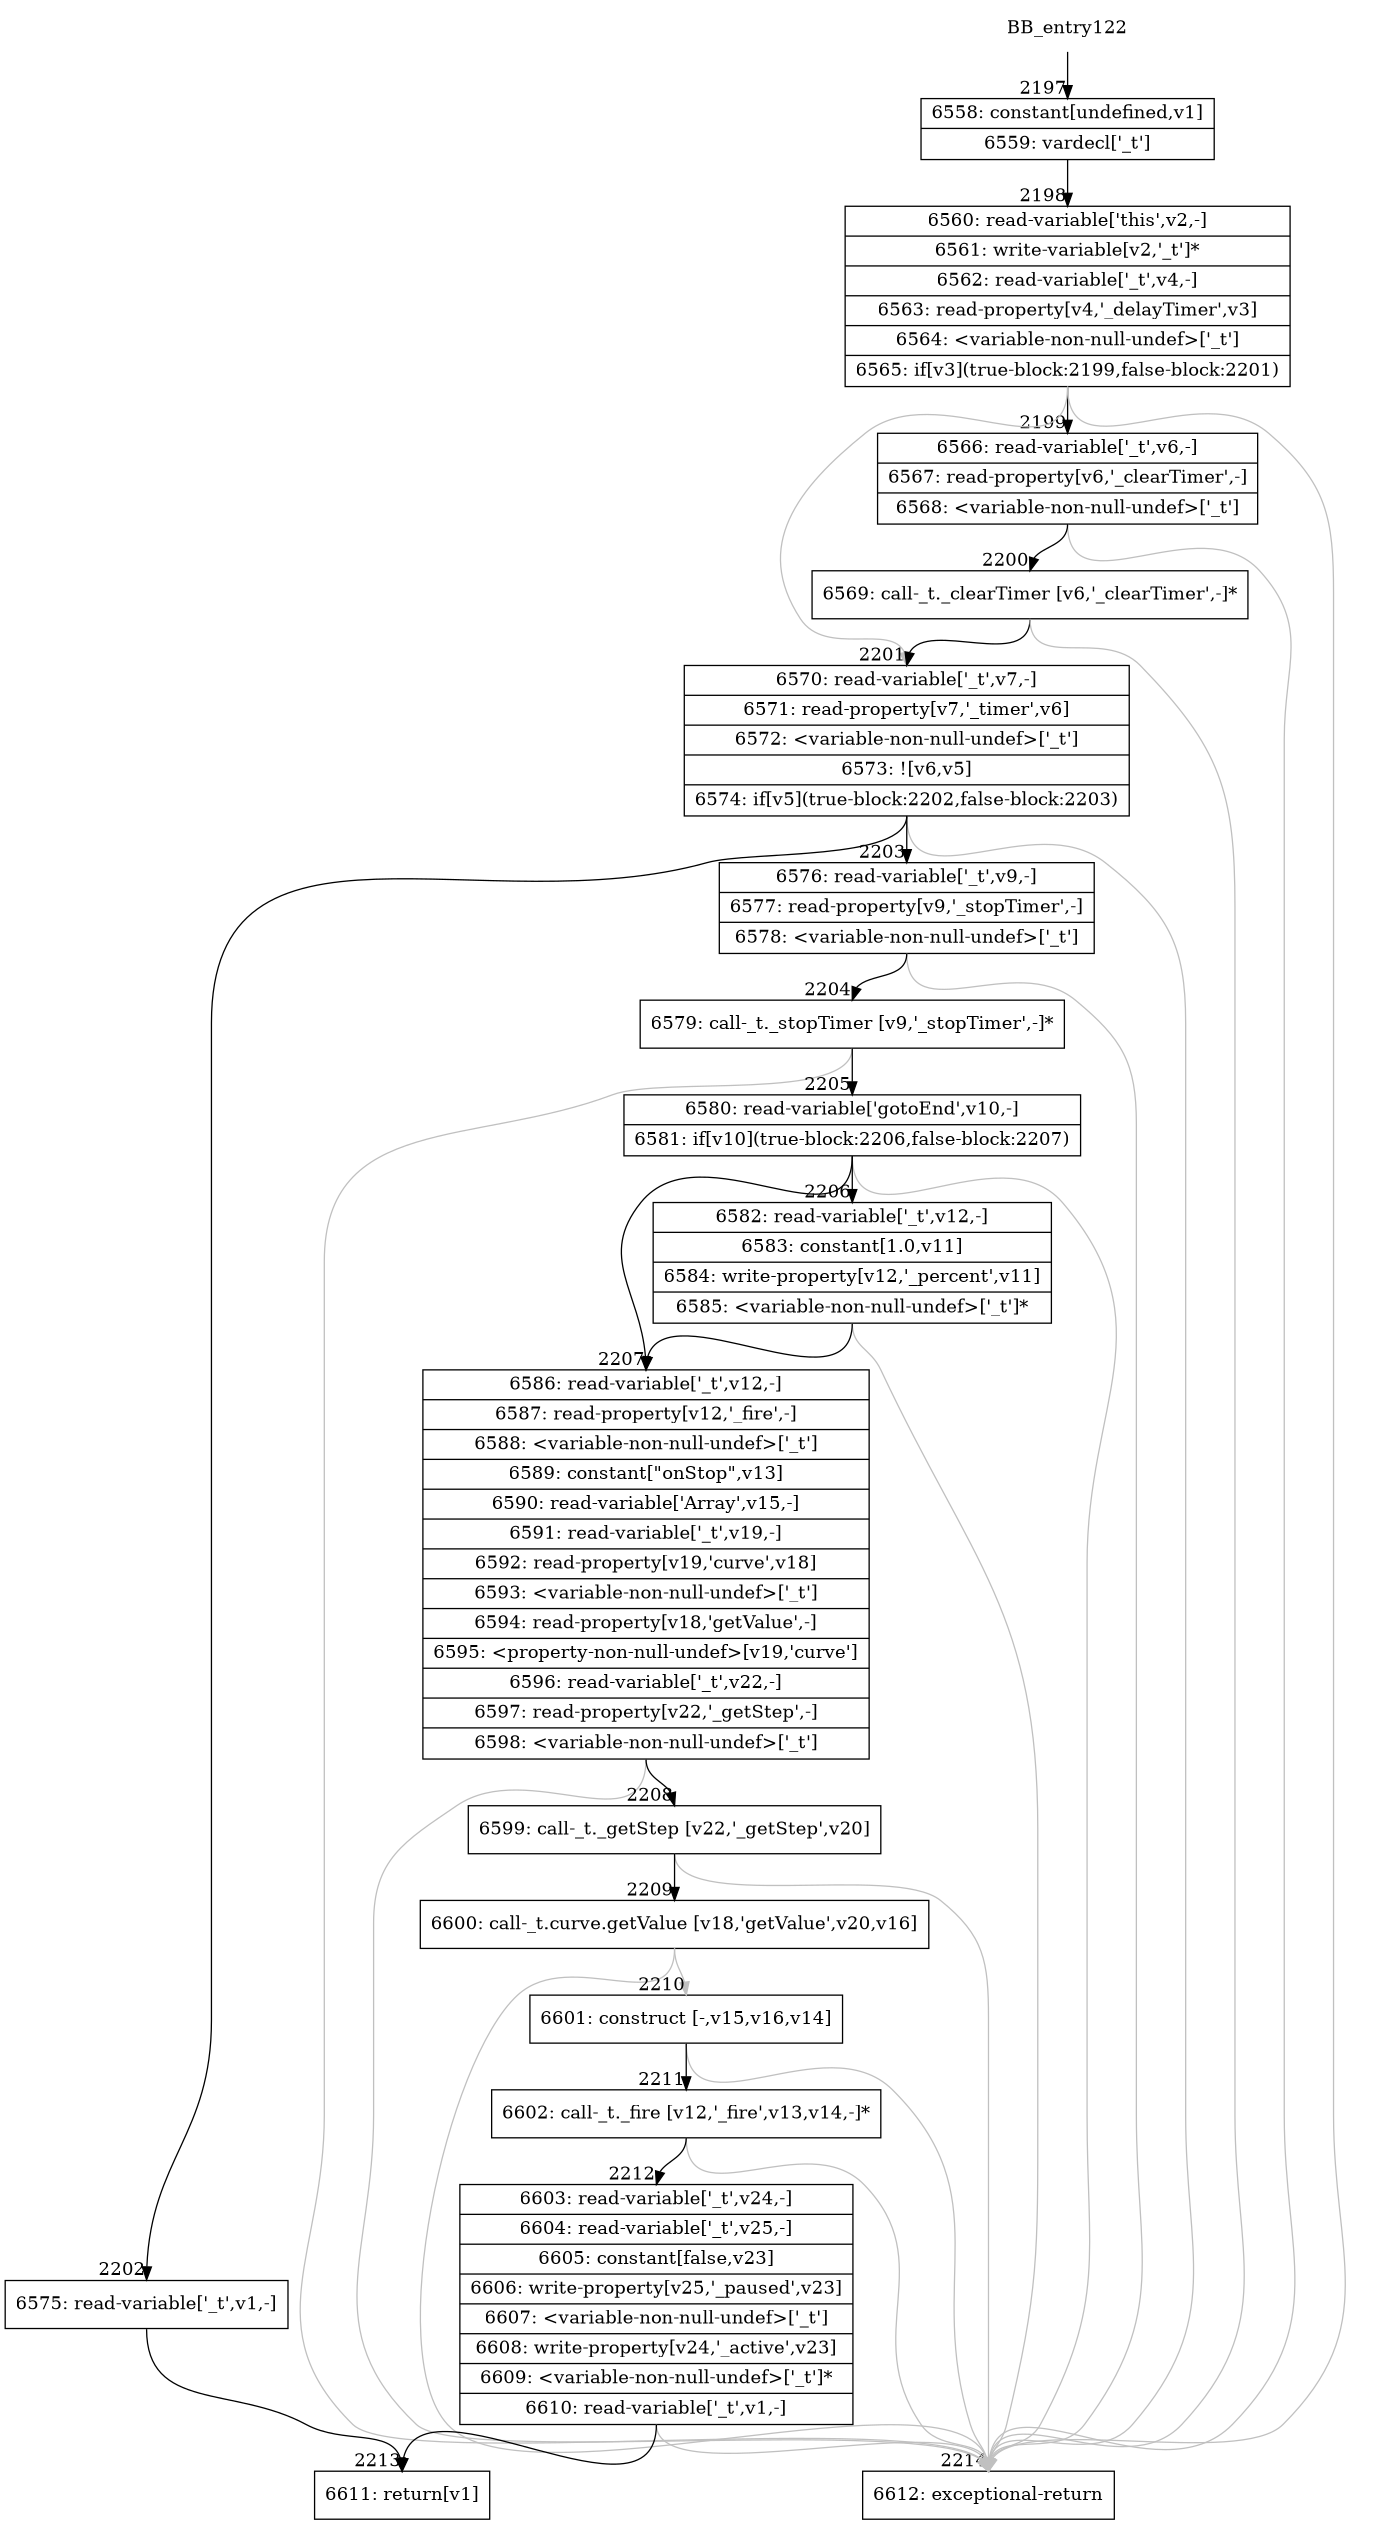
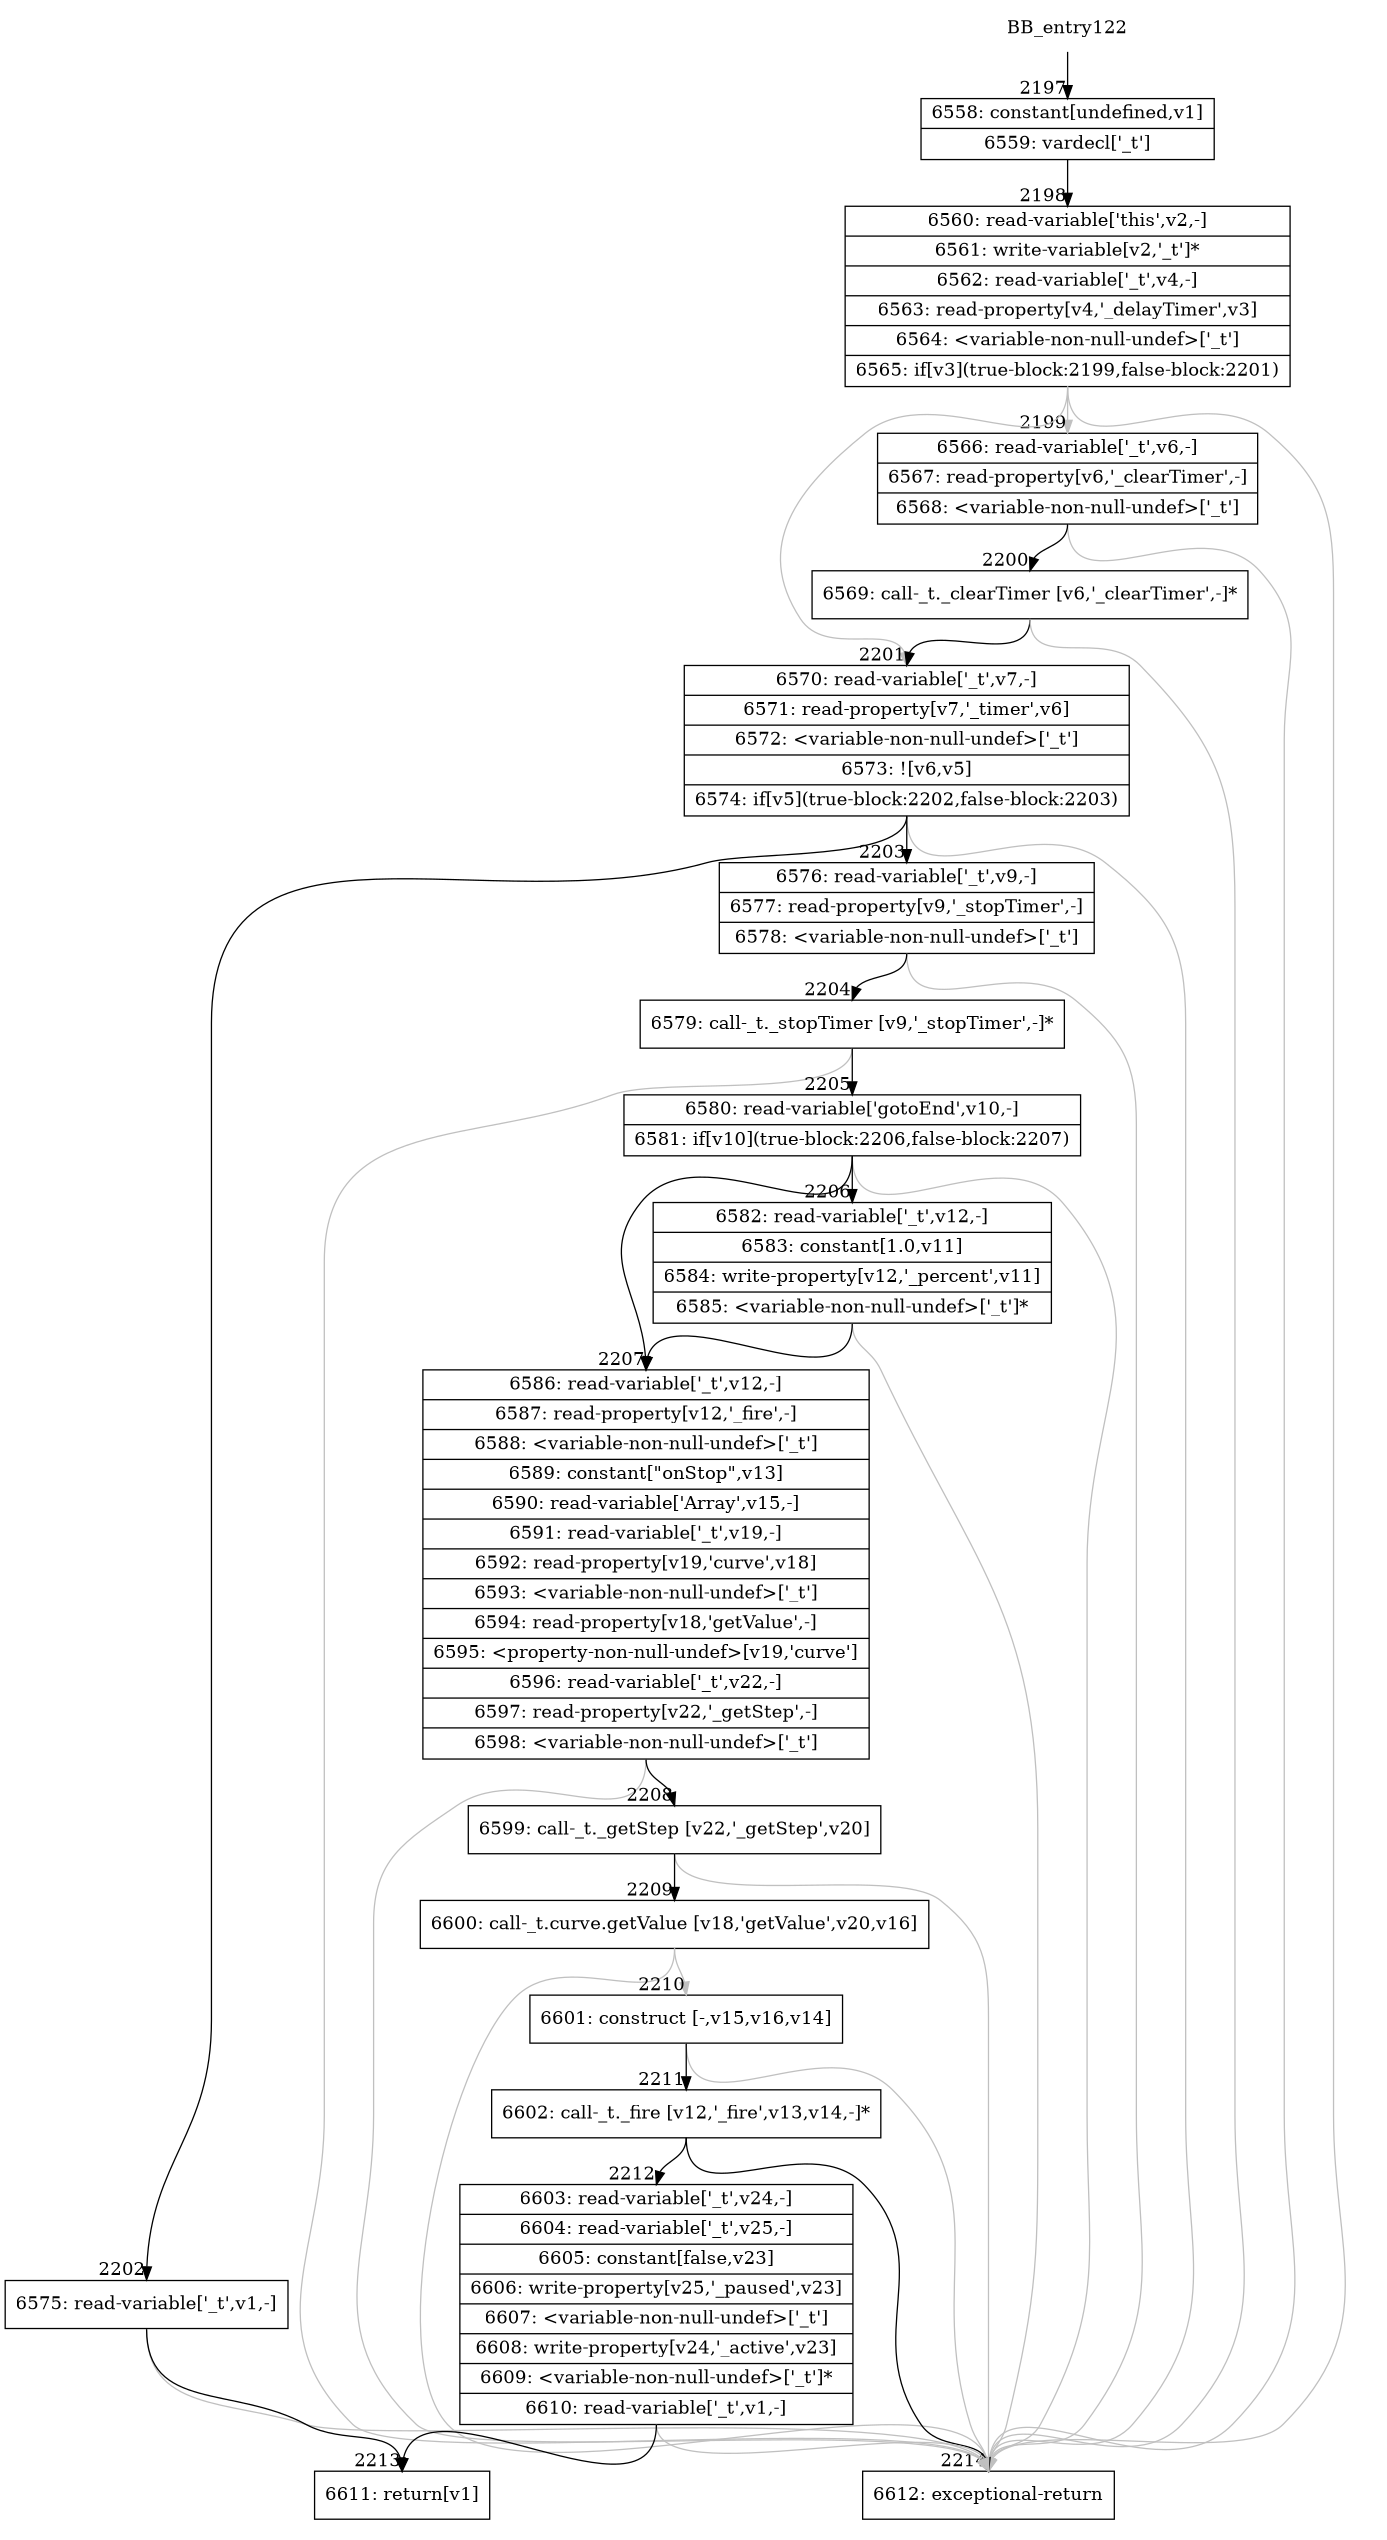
(1068, 403) -> (1068, 403)
(895, 2238) -> (895, 2238)
none -> (544, 2429)
